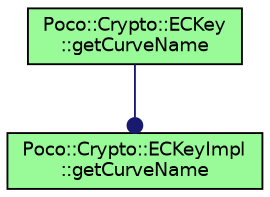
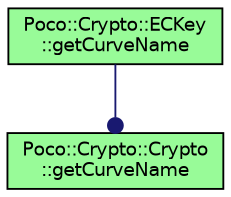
(135, 161) -> (115, 161)
